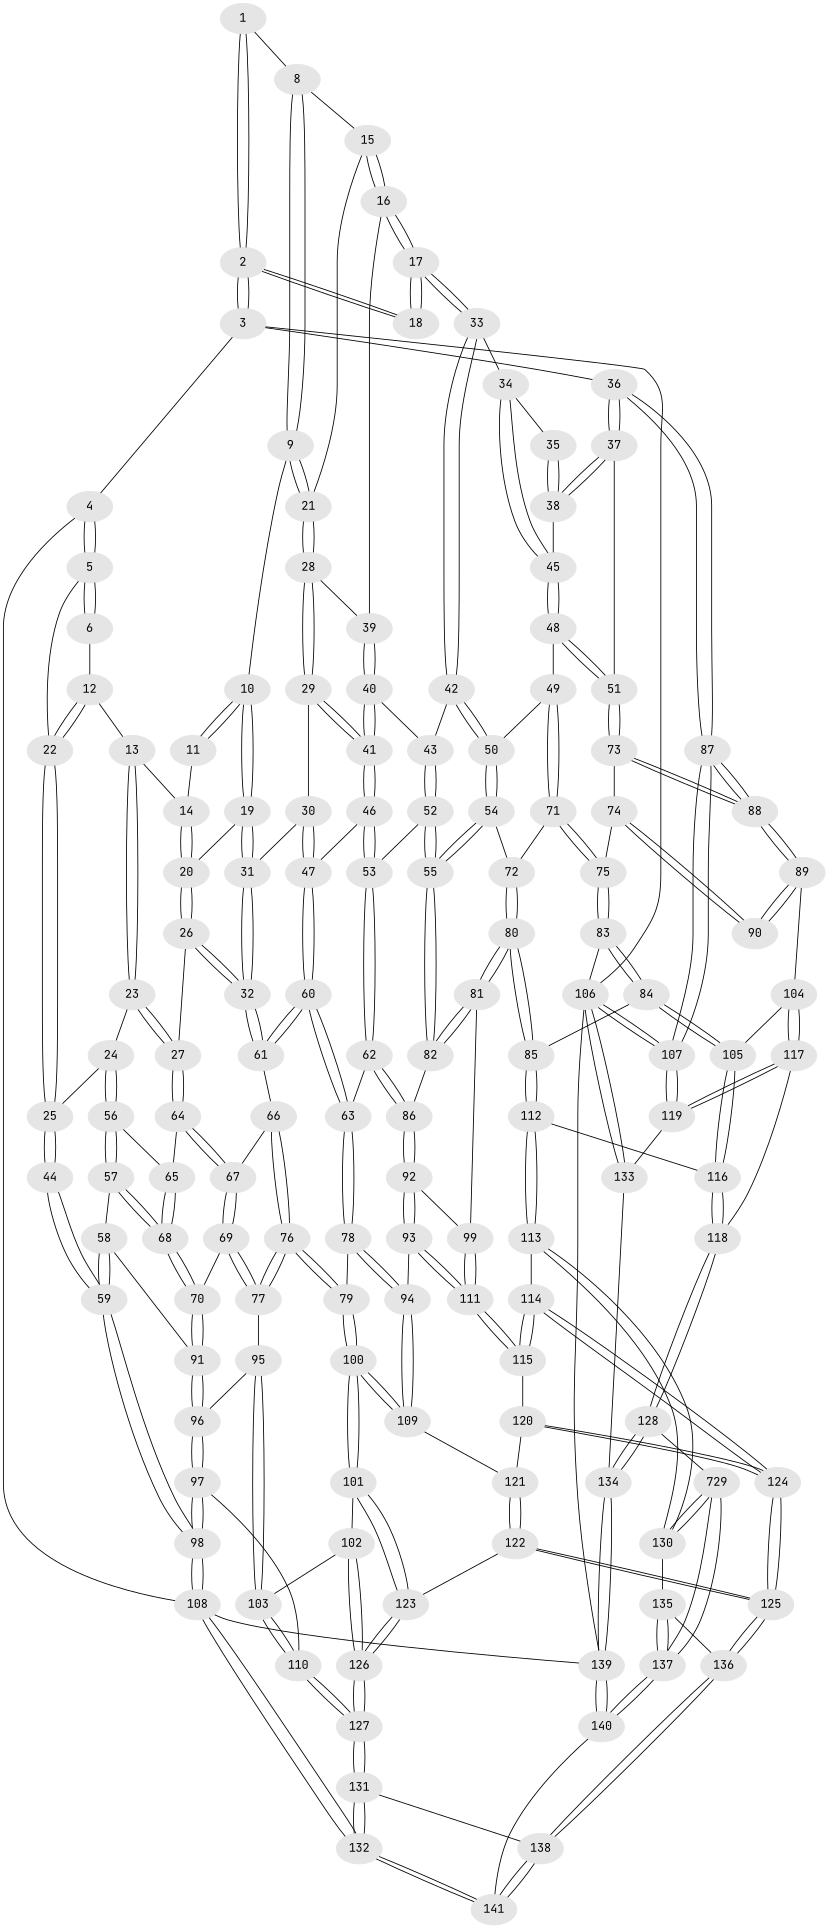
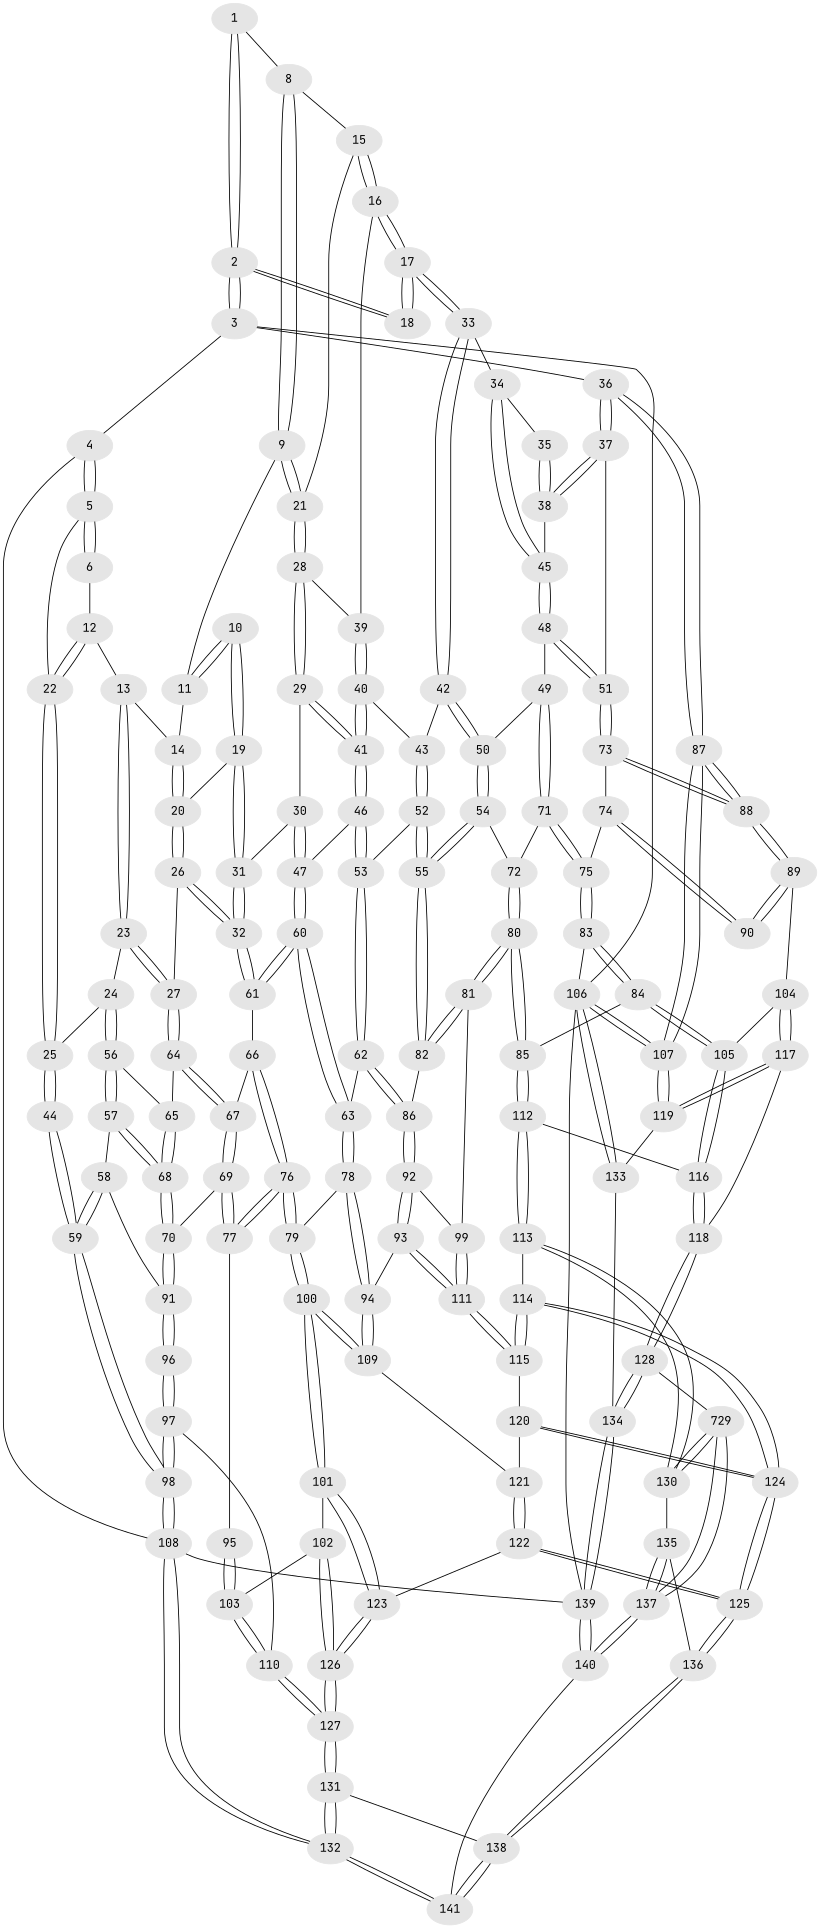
(264, 567) -> (225, 565)
(228, 1391) -> none
